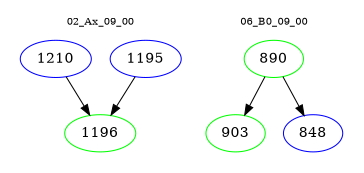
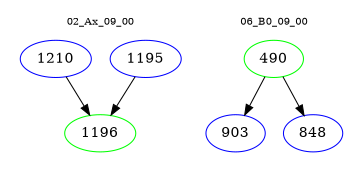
(274, 59) -> (274, 59)
(236, 133) -> (236, 133)
